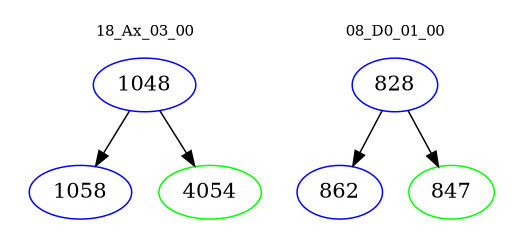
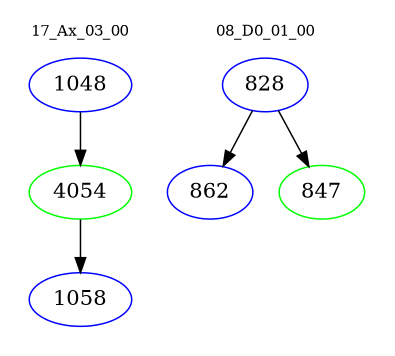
(145, 32) -> (80, 32)
(117, 132) -> (80, 239)
